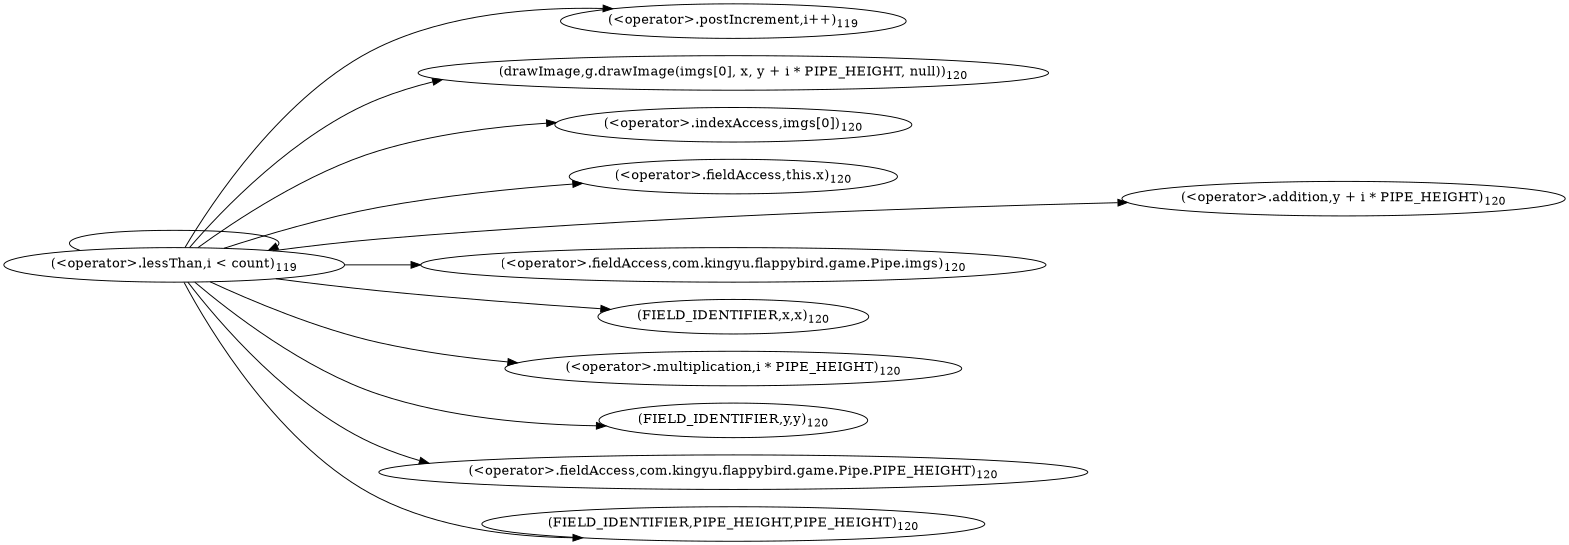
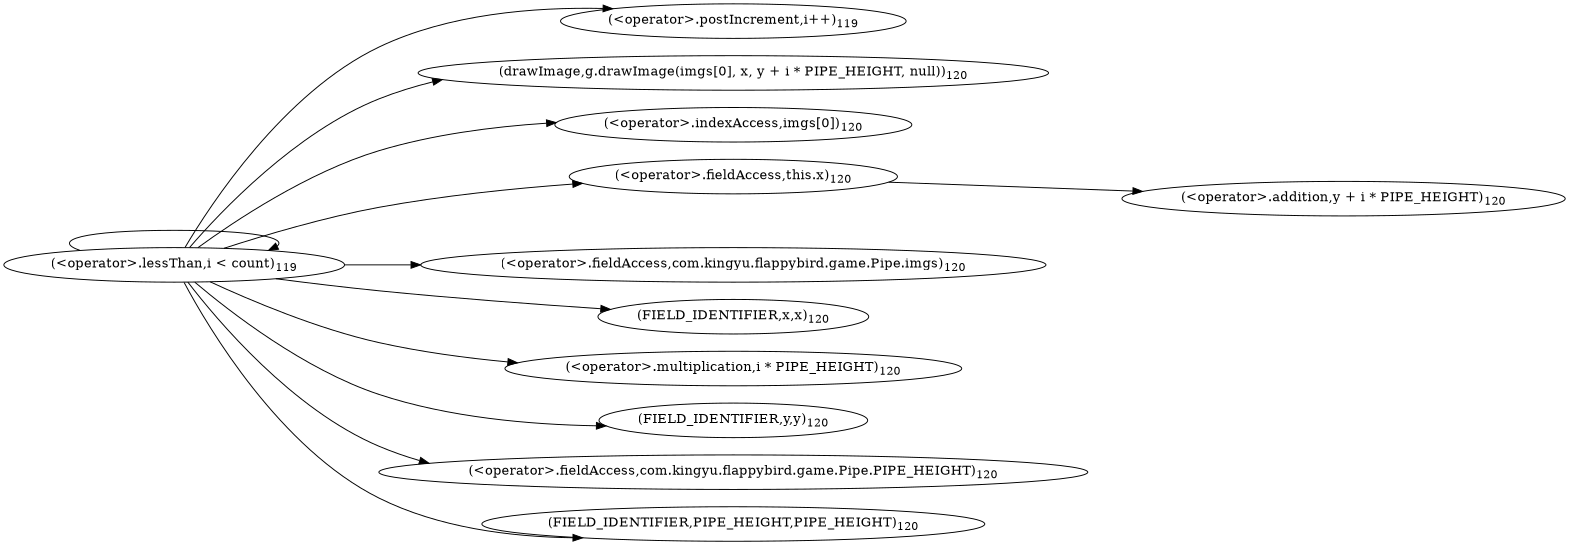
(695, 218) -> (1011, 187)
